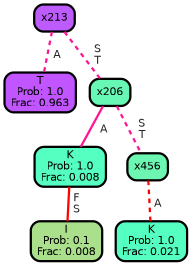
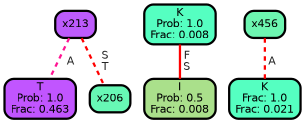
(82, 55) -> (93, 62)
(40, 92) -> (40, 99)
(92, 127) -> none
(129, 130) -> none
(66, 241) -> (180, 99)
(151, 241) -> (265, 99)
